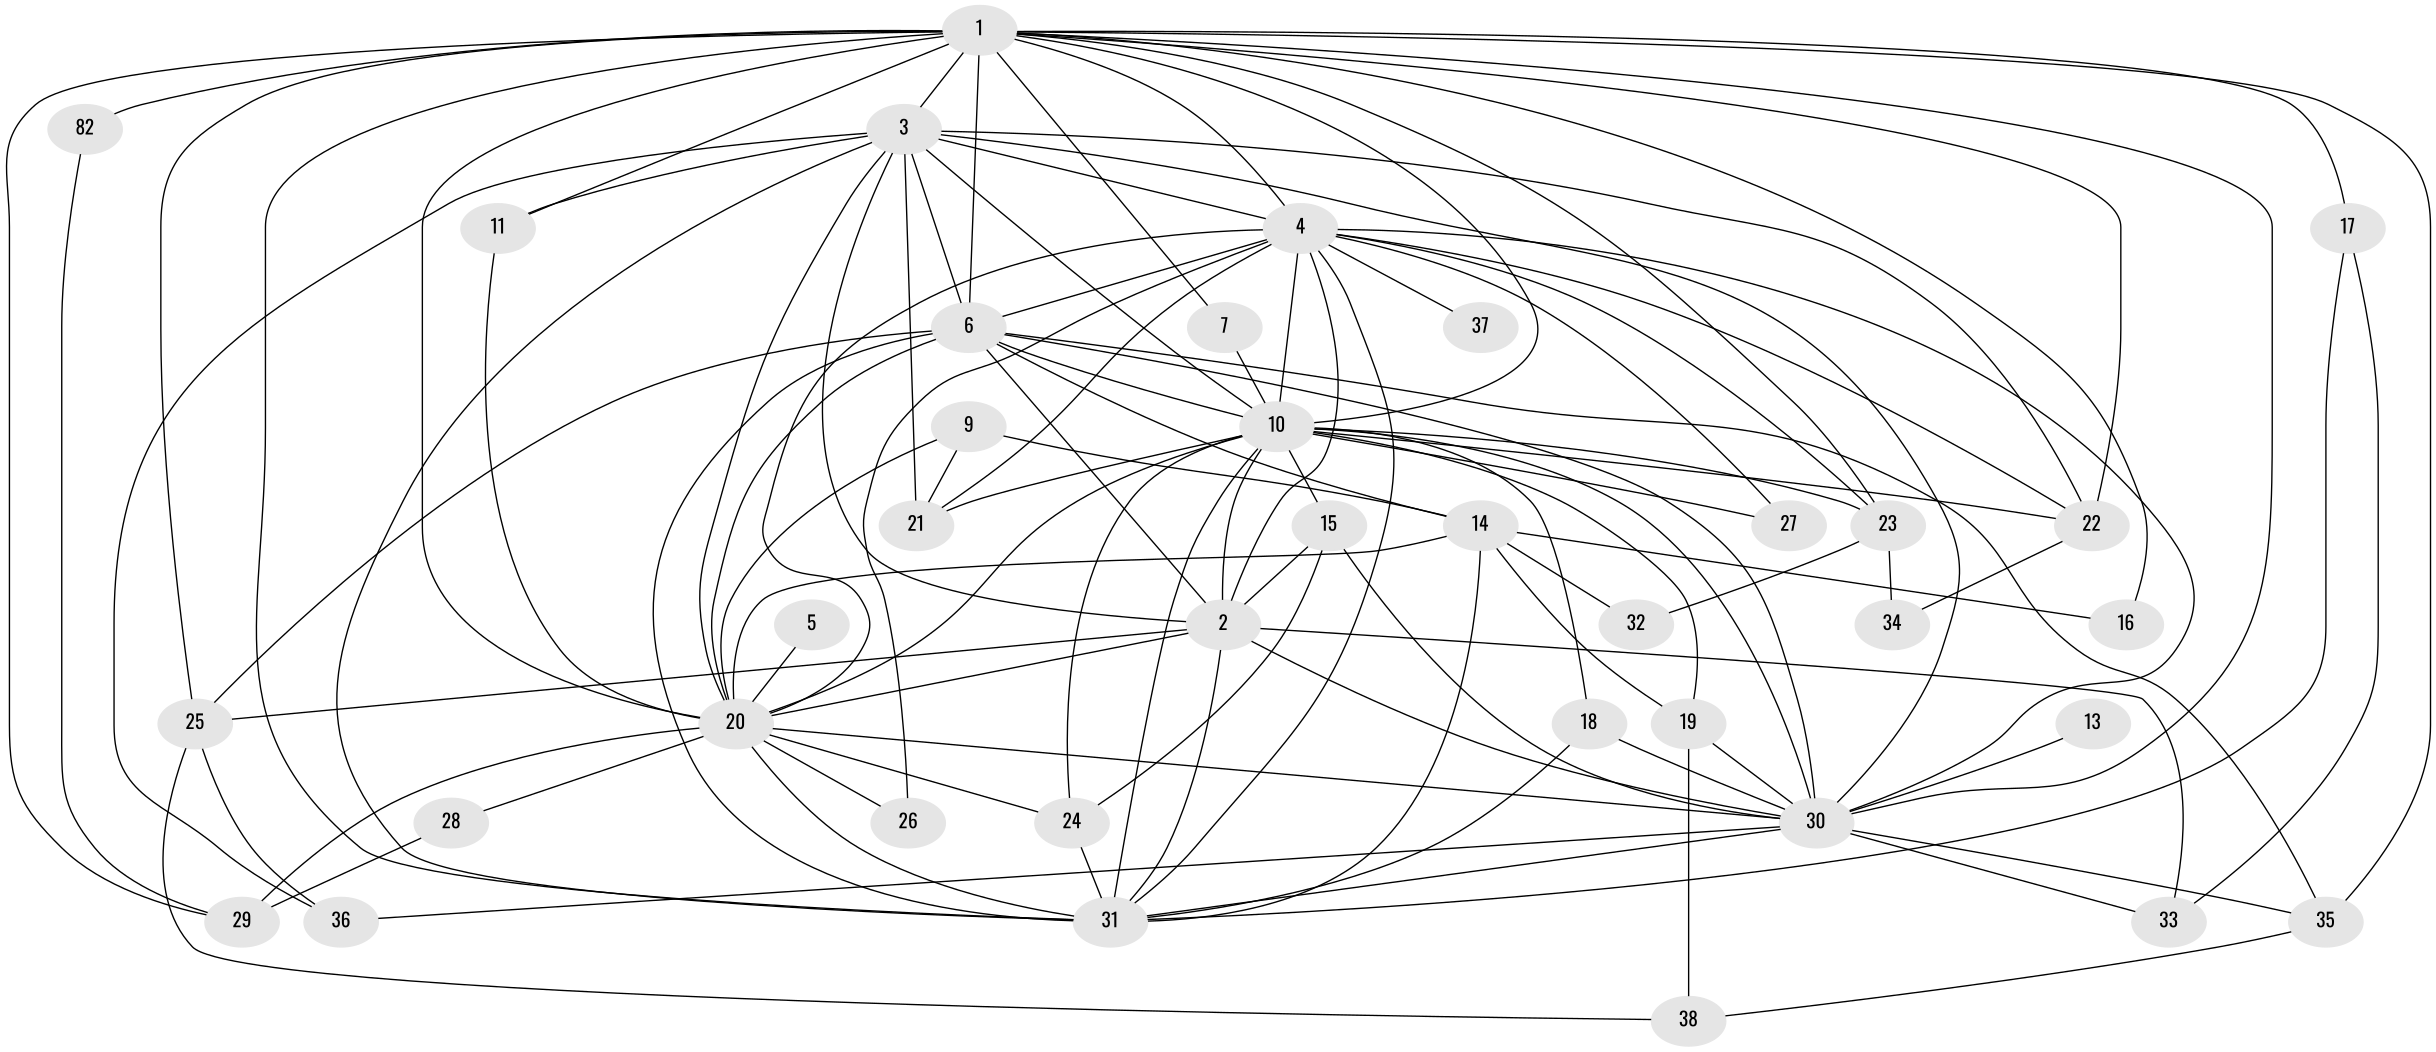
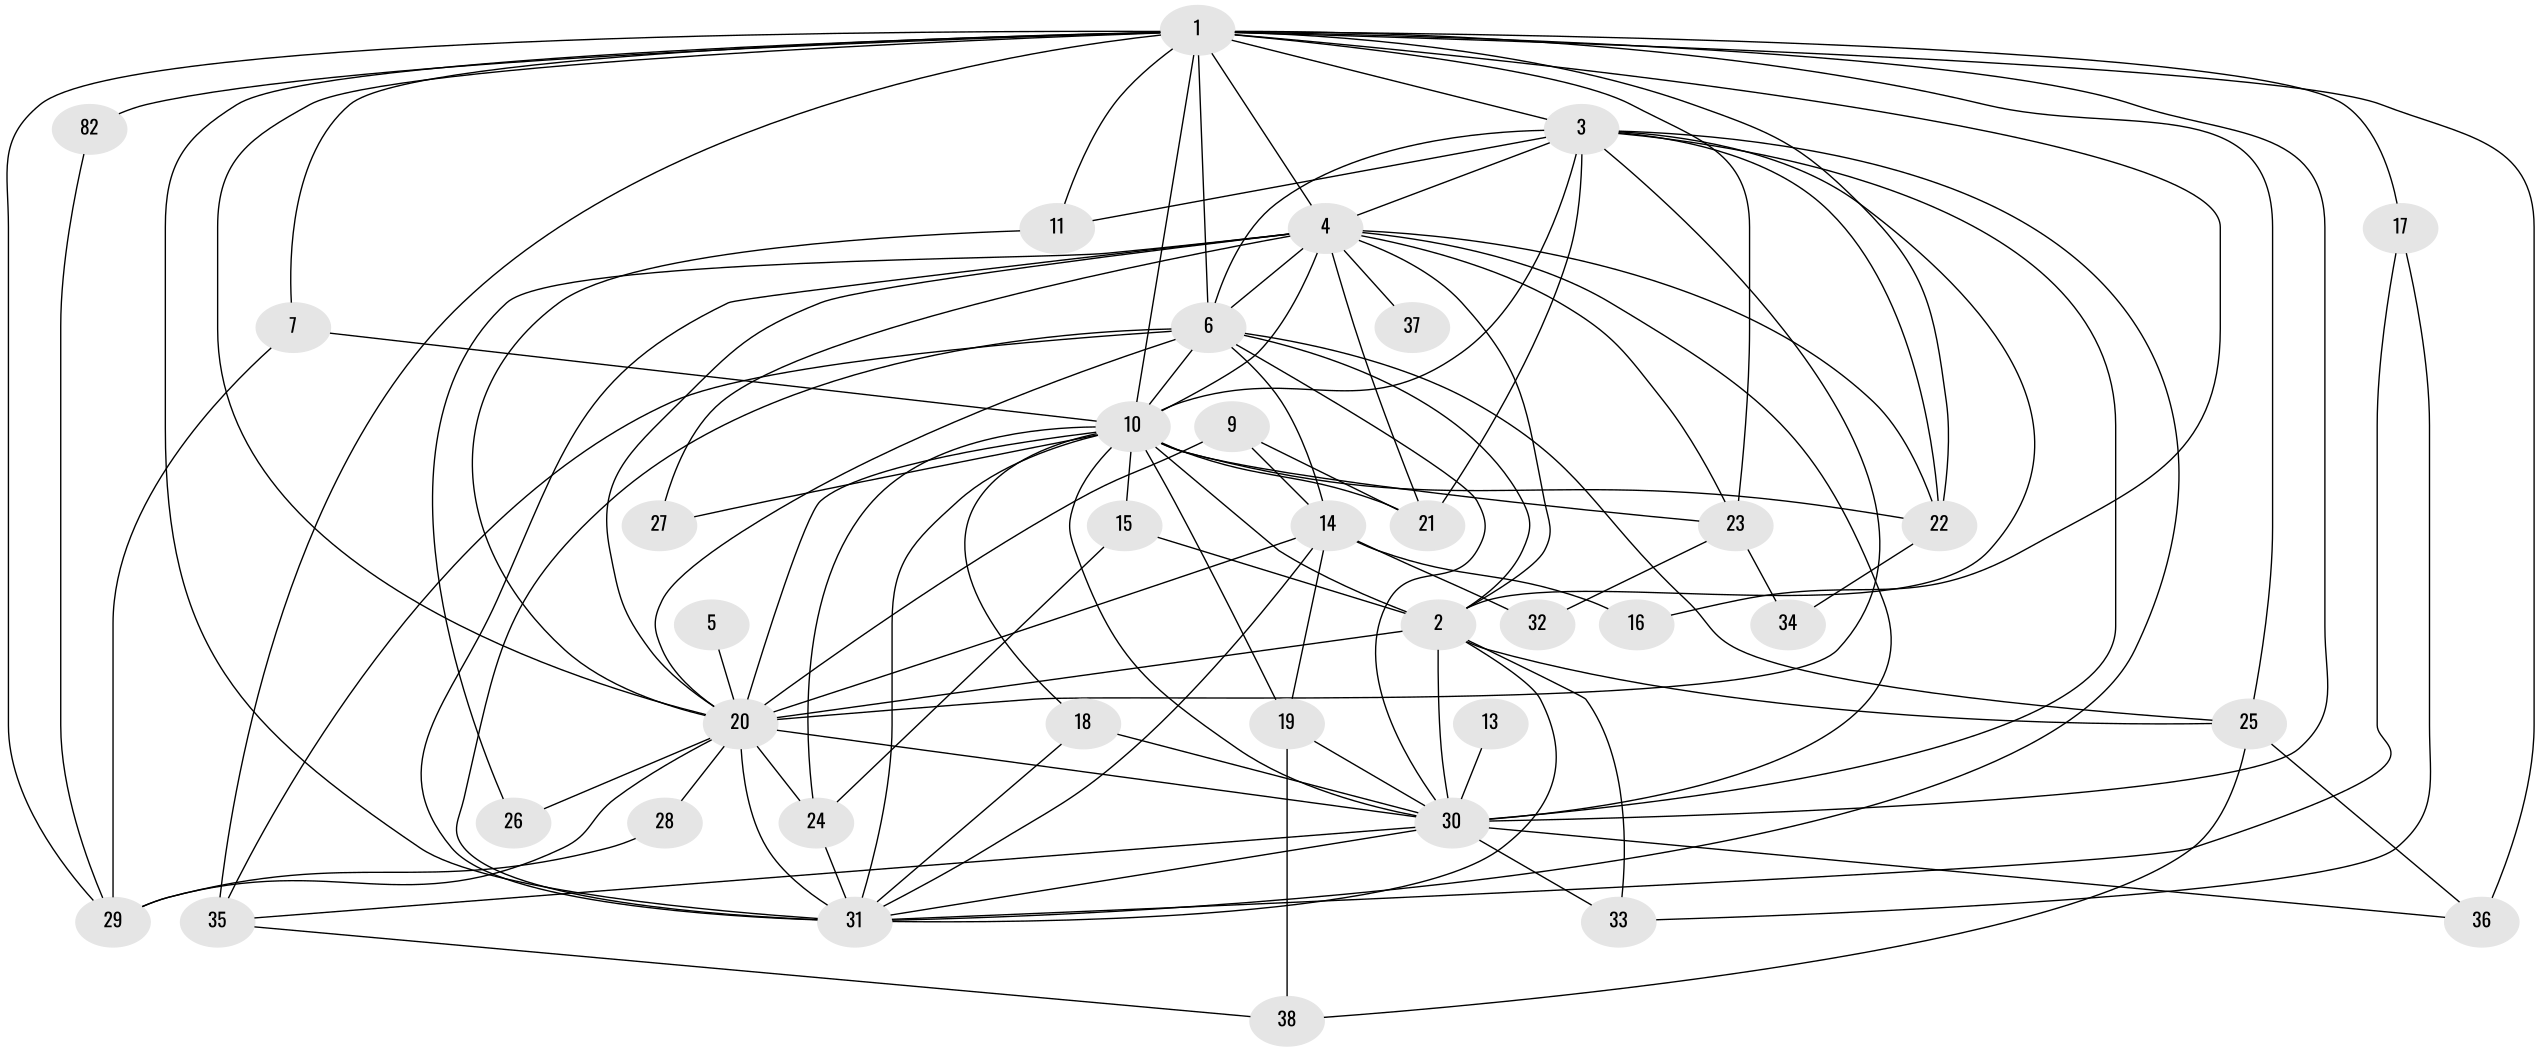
(228, 348) -> (2354, 99)
none -> (116, 597)
(1527, 740) -> none
